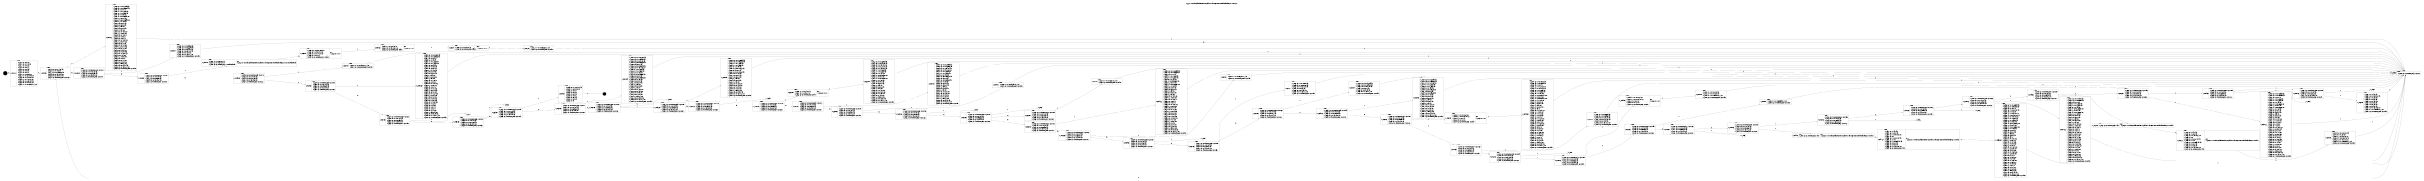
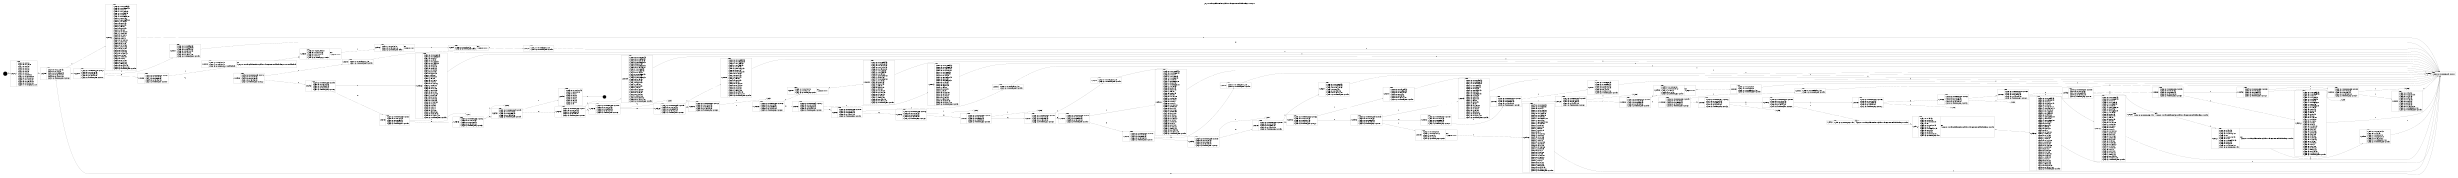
(1428, 120) -> (1398, 127)
(1008, 122) -> (1057, 118)
